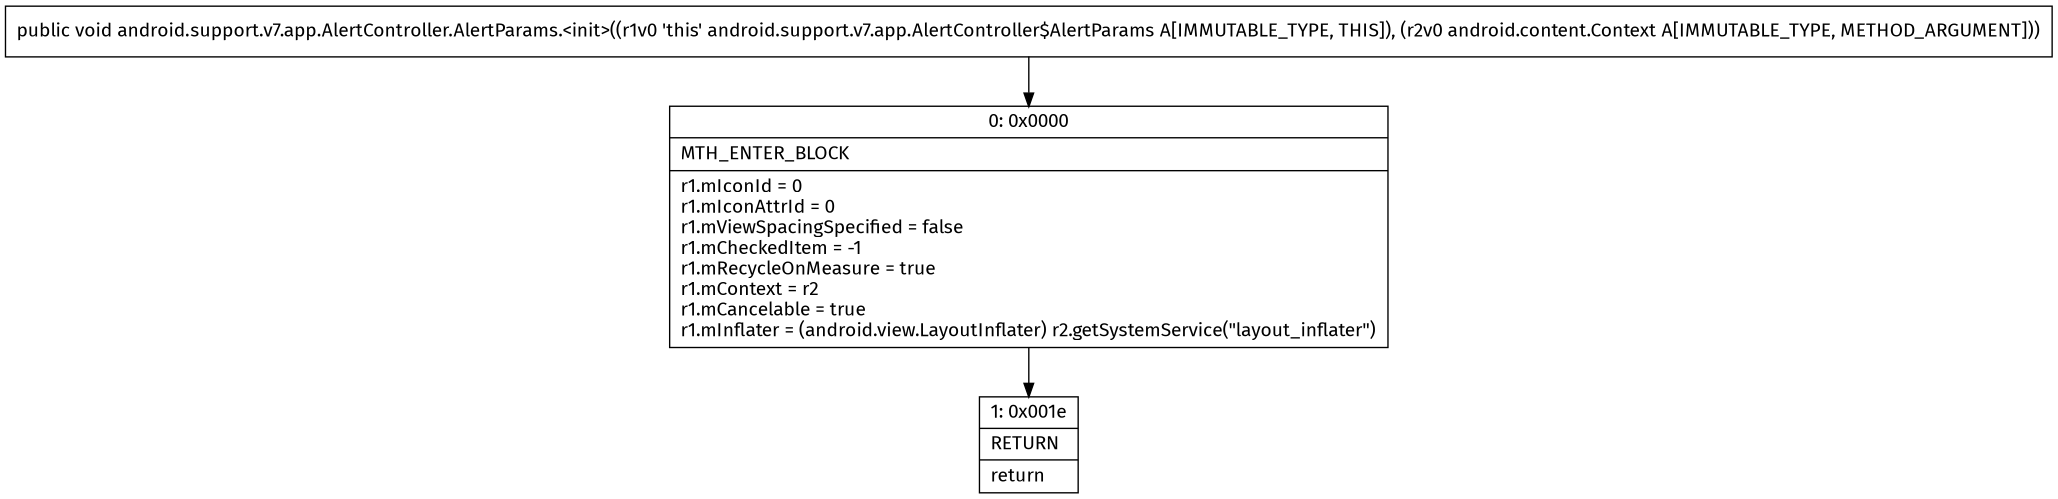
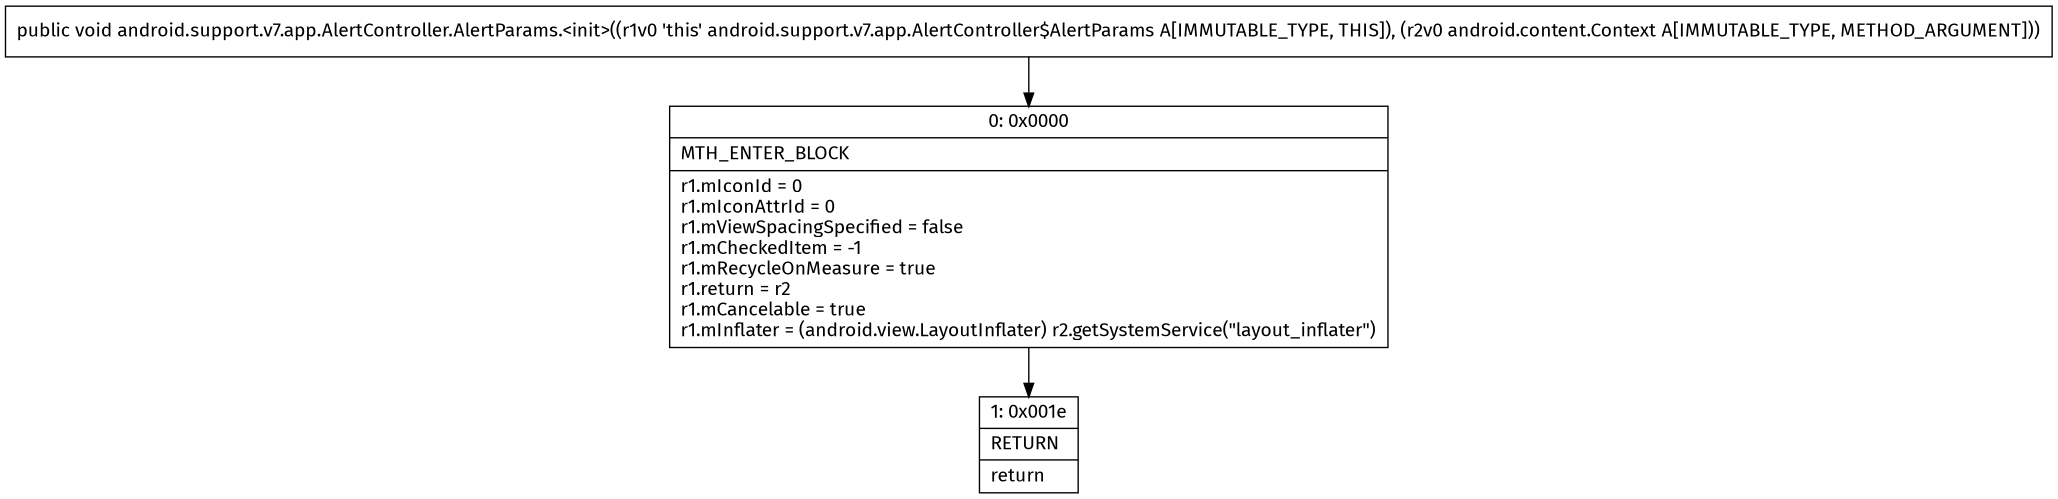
(750, 289) -> (736, 289)
